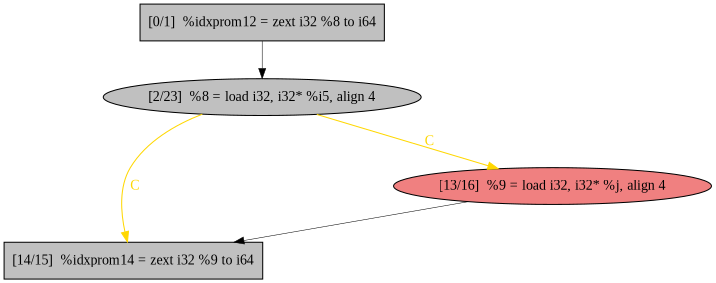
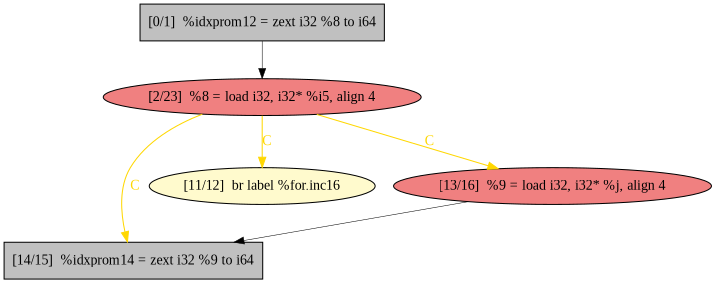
(262, 97) -> (262, 97)
none -> (262, 186)
